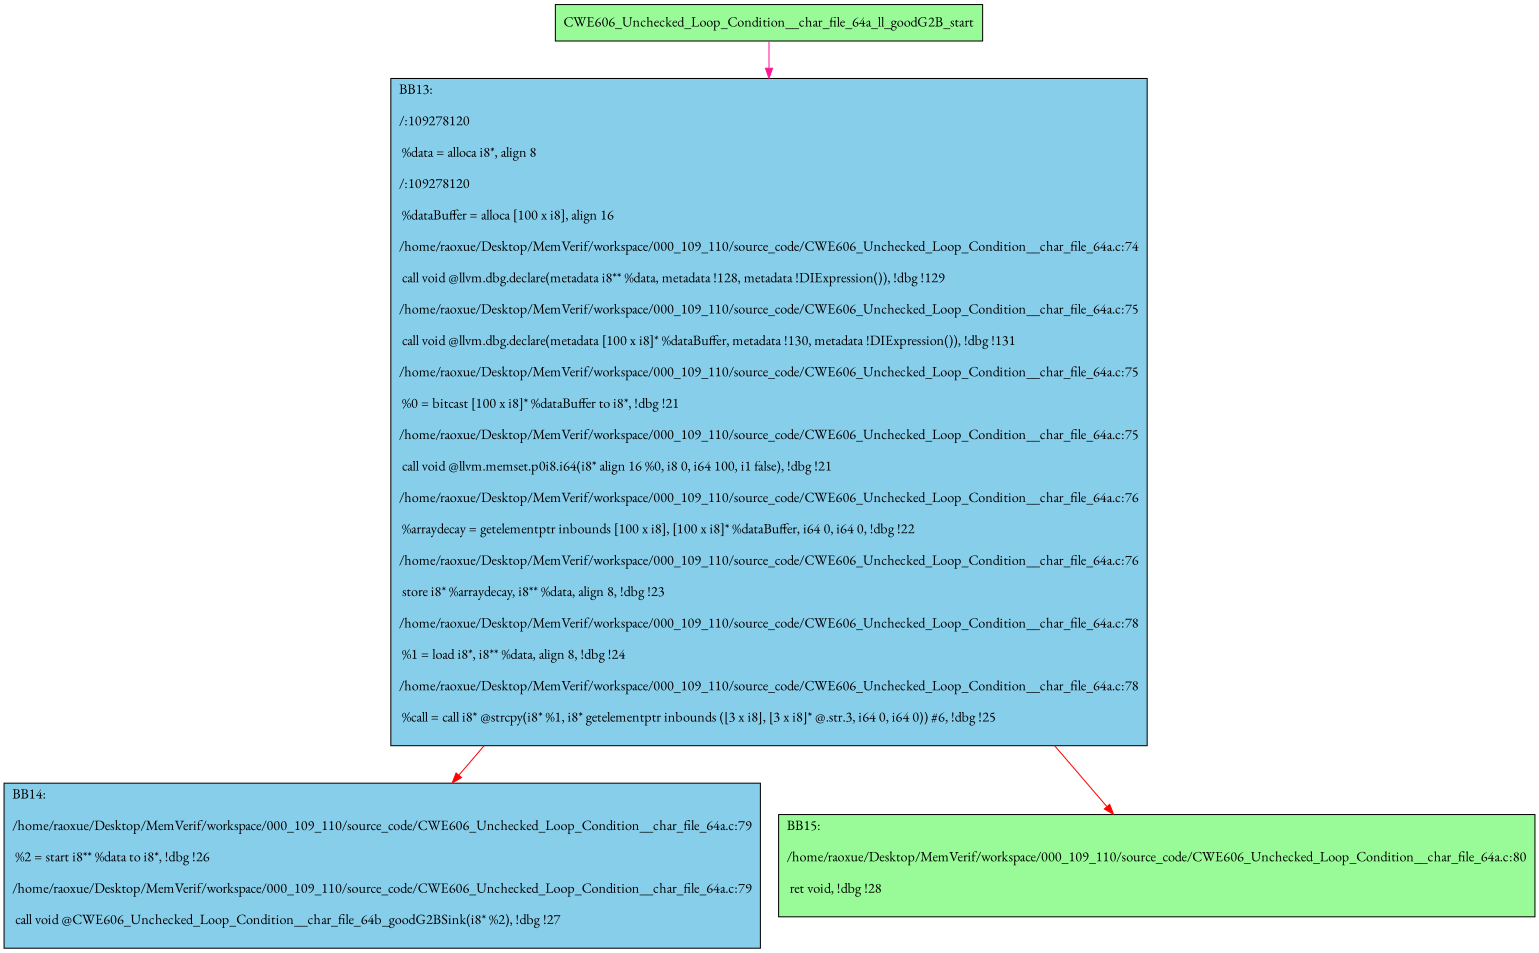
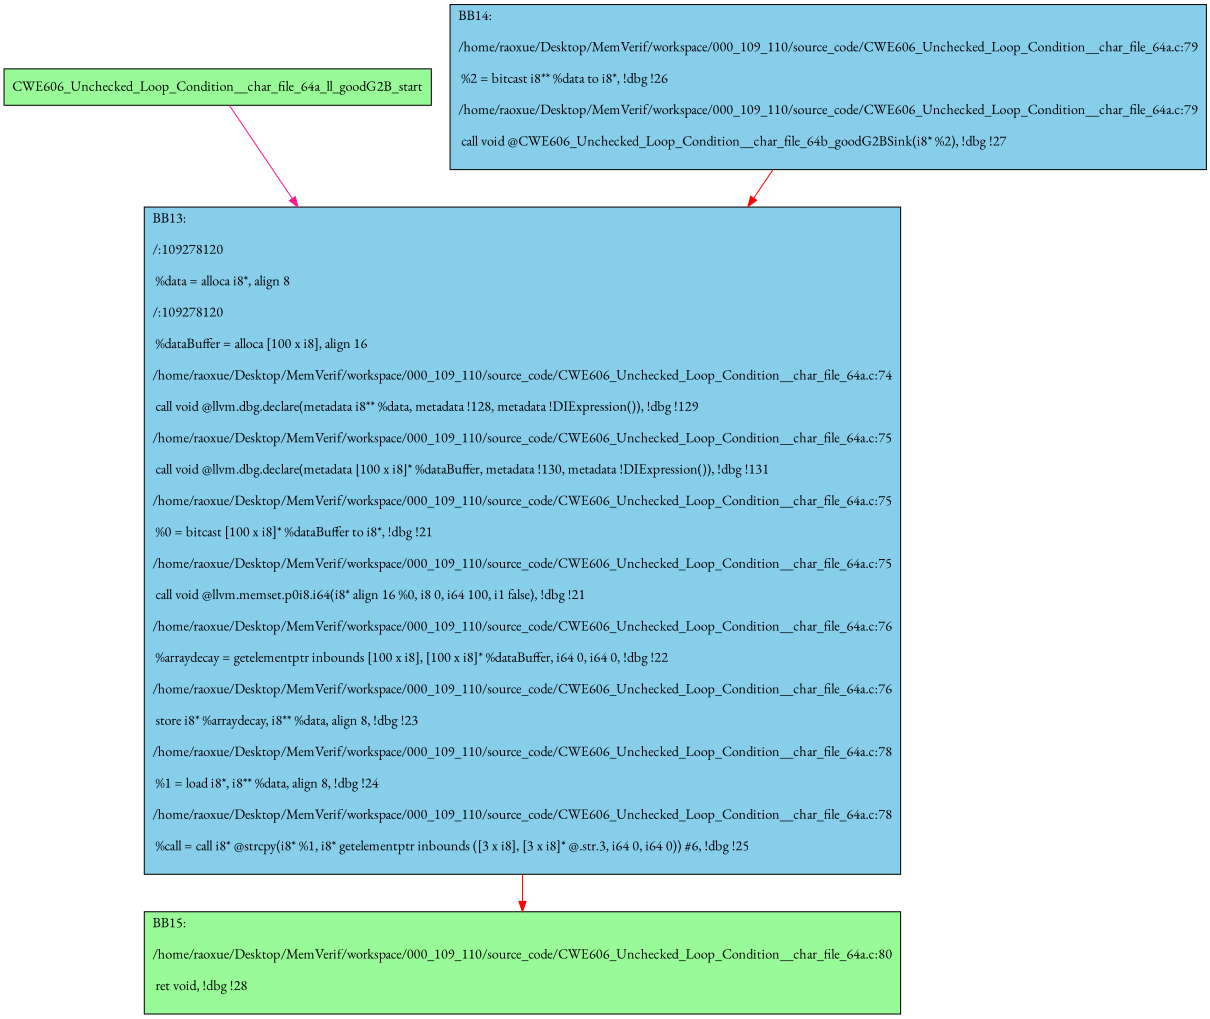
(471, 760) -> (763, 184)
(111, 857) -> (563, 78)
